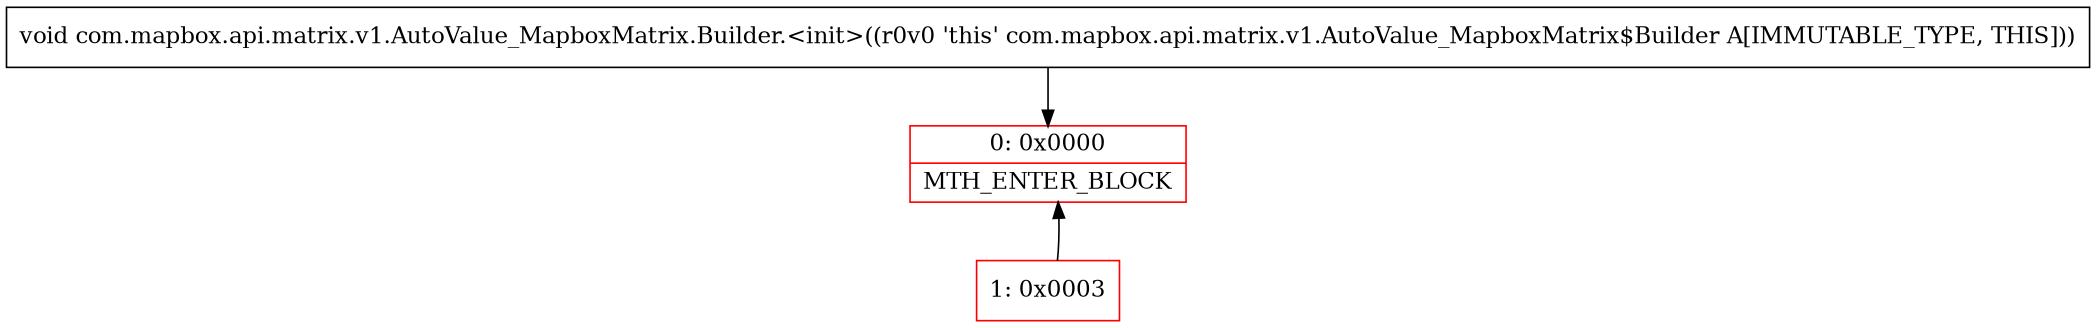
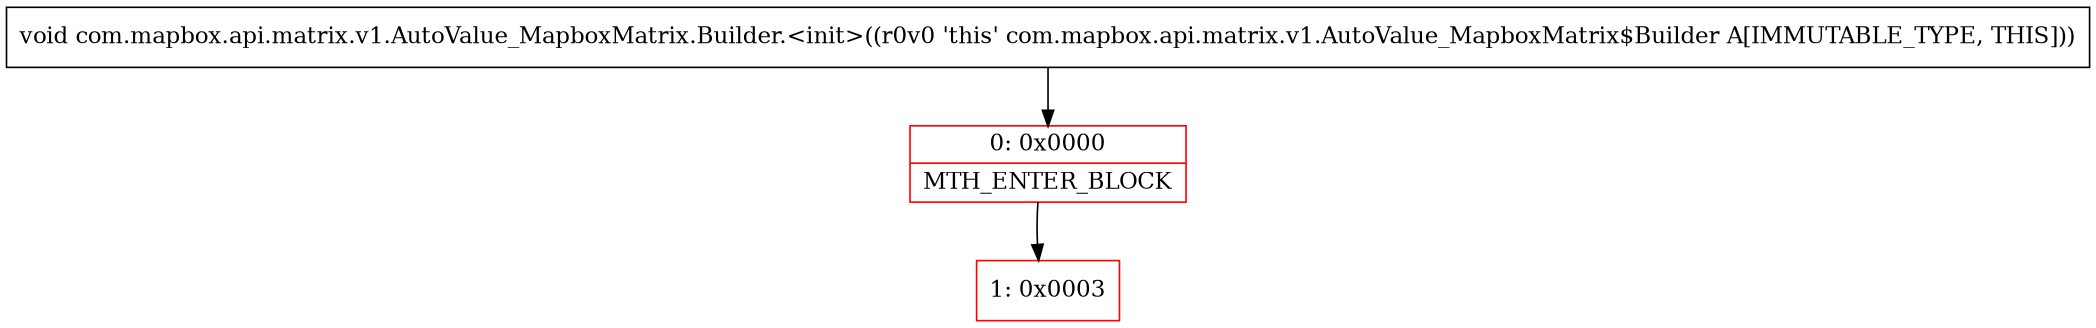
(1059, 240) -> (1037, 223)
